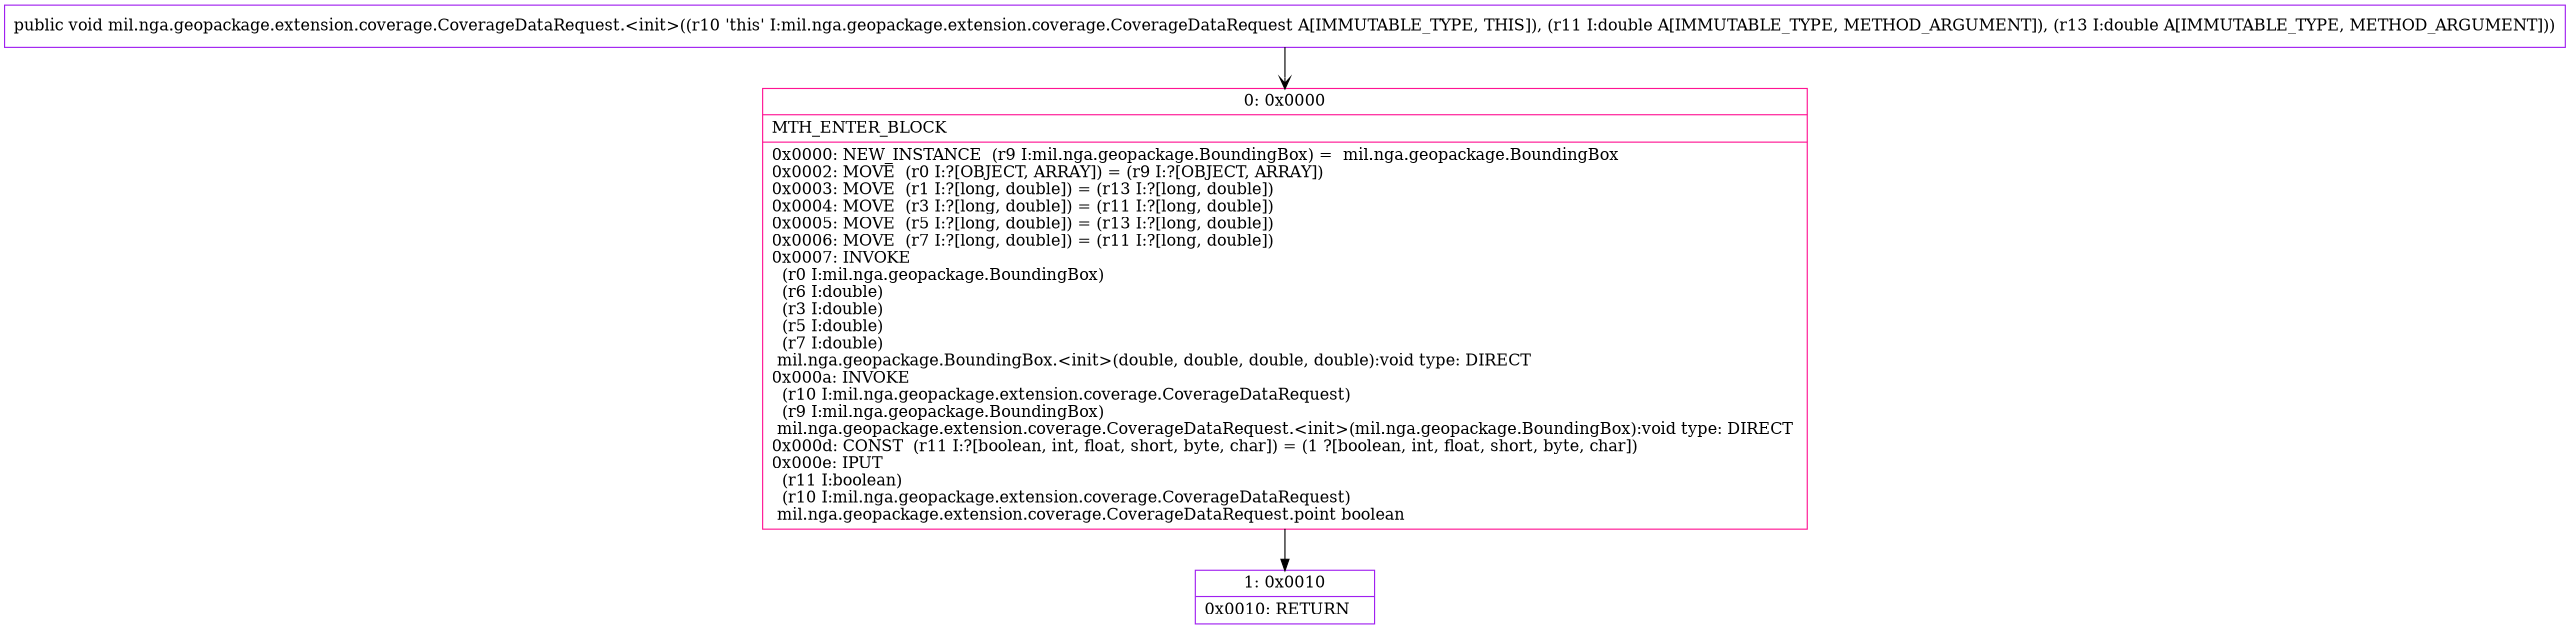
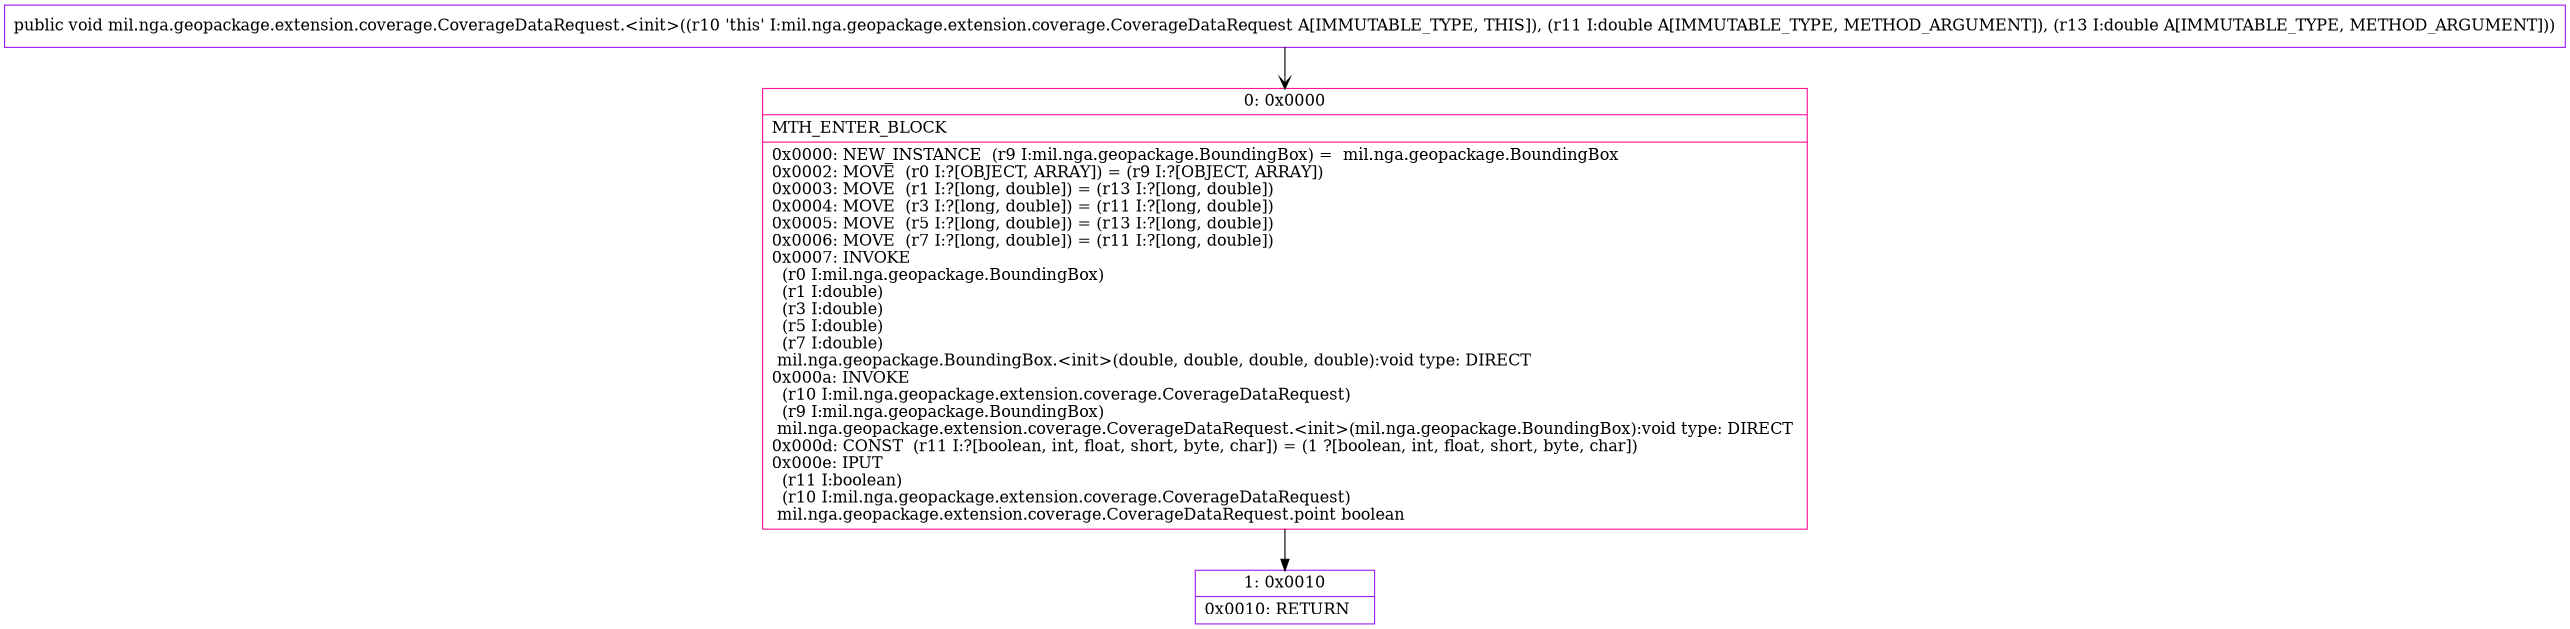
(828, 292) -> (828, 292)
